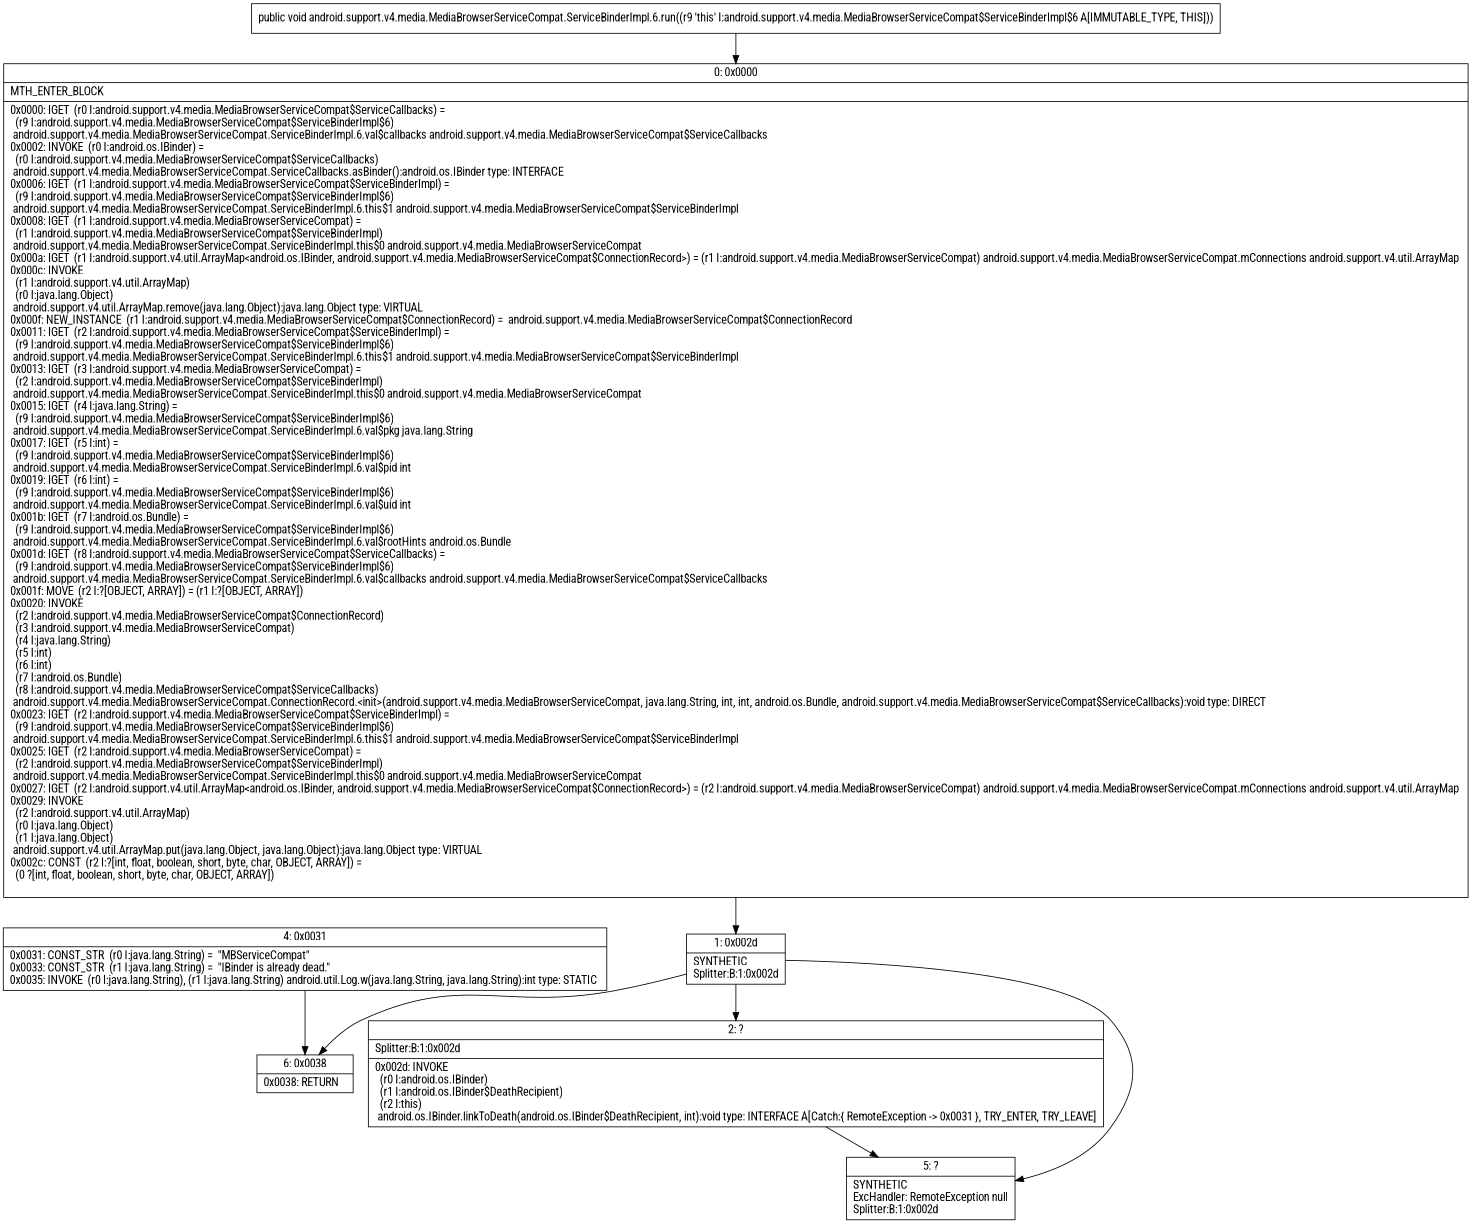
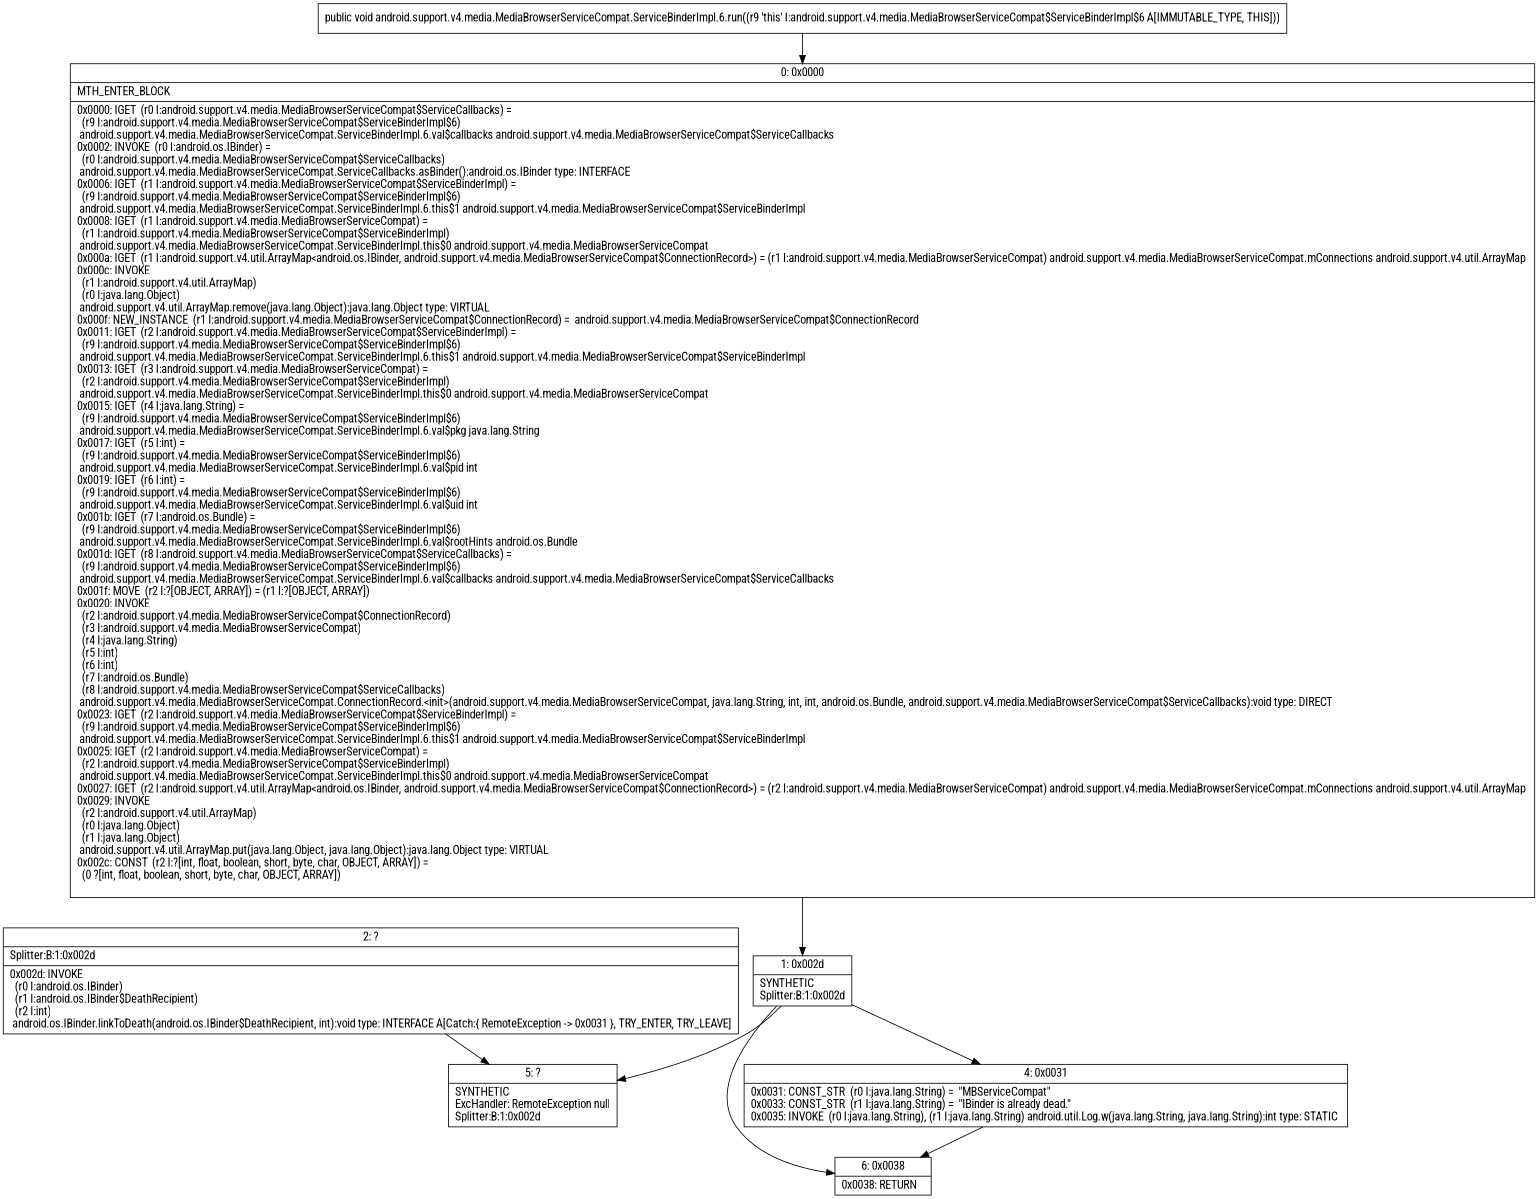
(736, 998) -> (912, 1033)
(399, 1105) -> (31, 1012)
